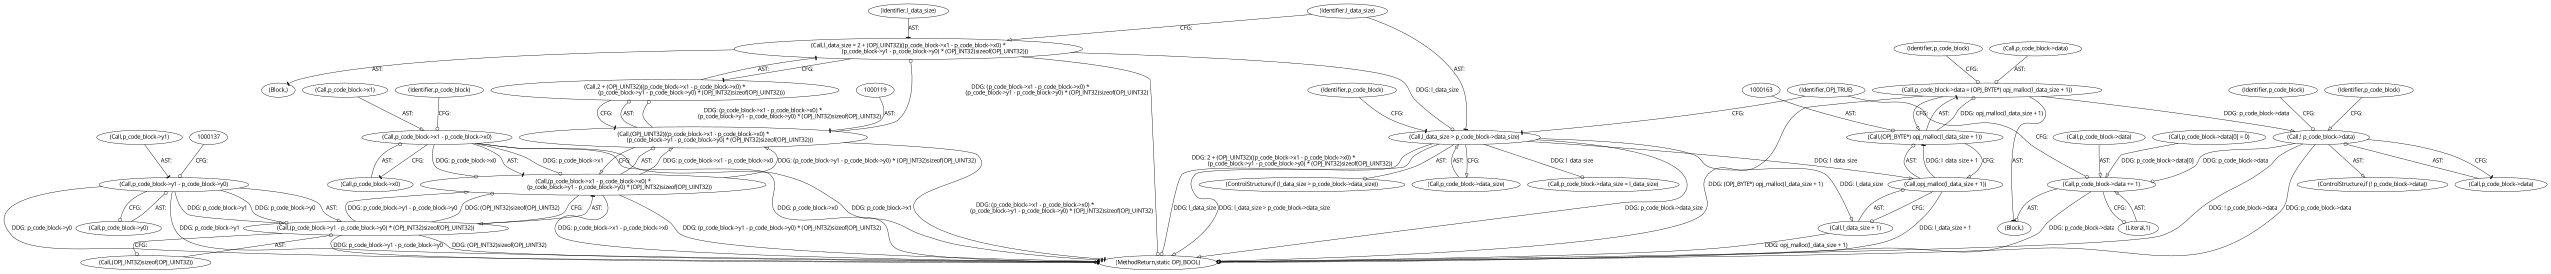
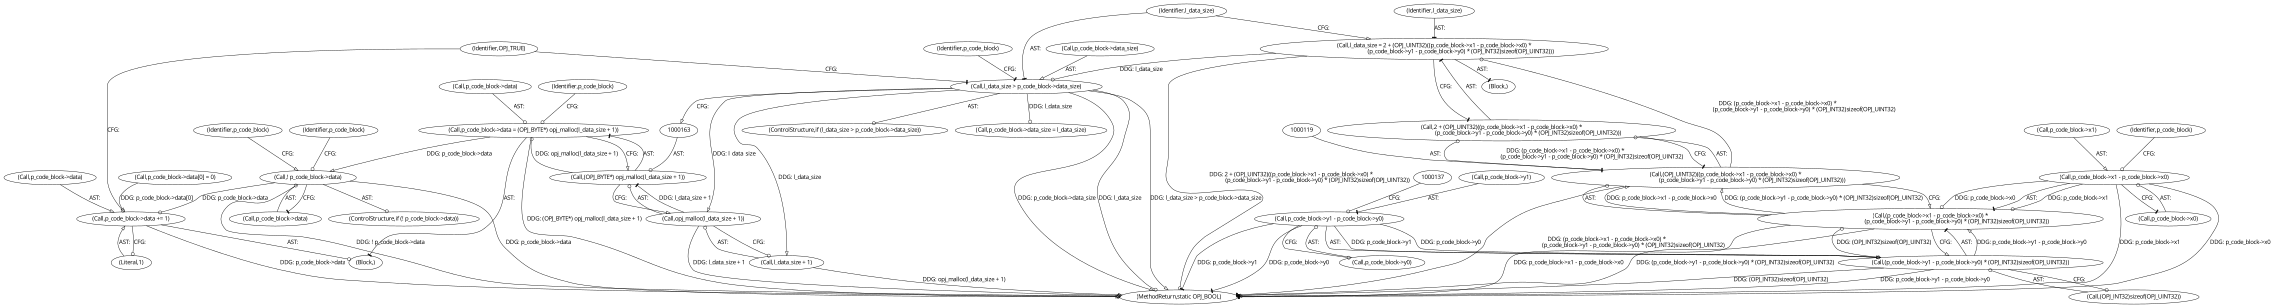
(1467, 159) -> (812, 92)
(2345, 160) -> (354, 198)
